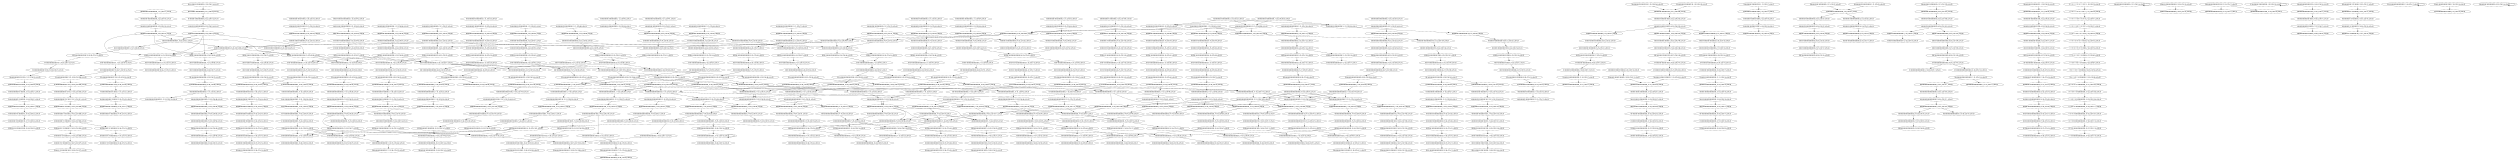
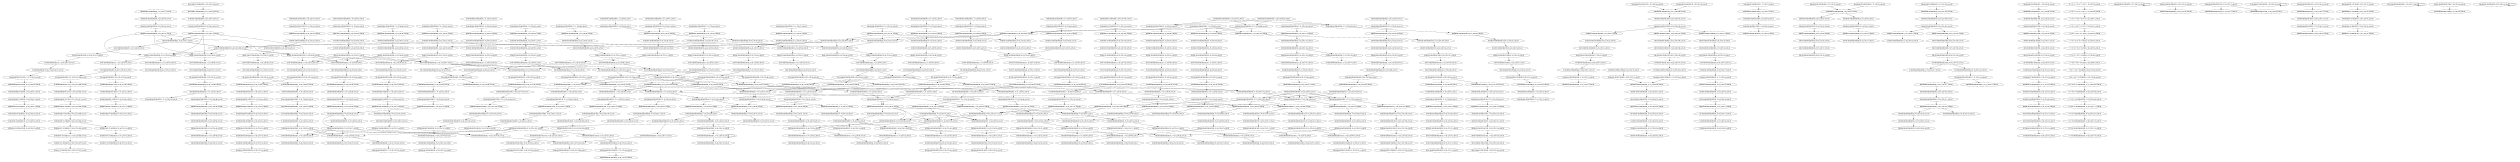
(598, 124) -> (563, 132)
